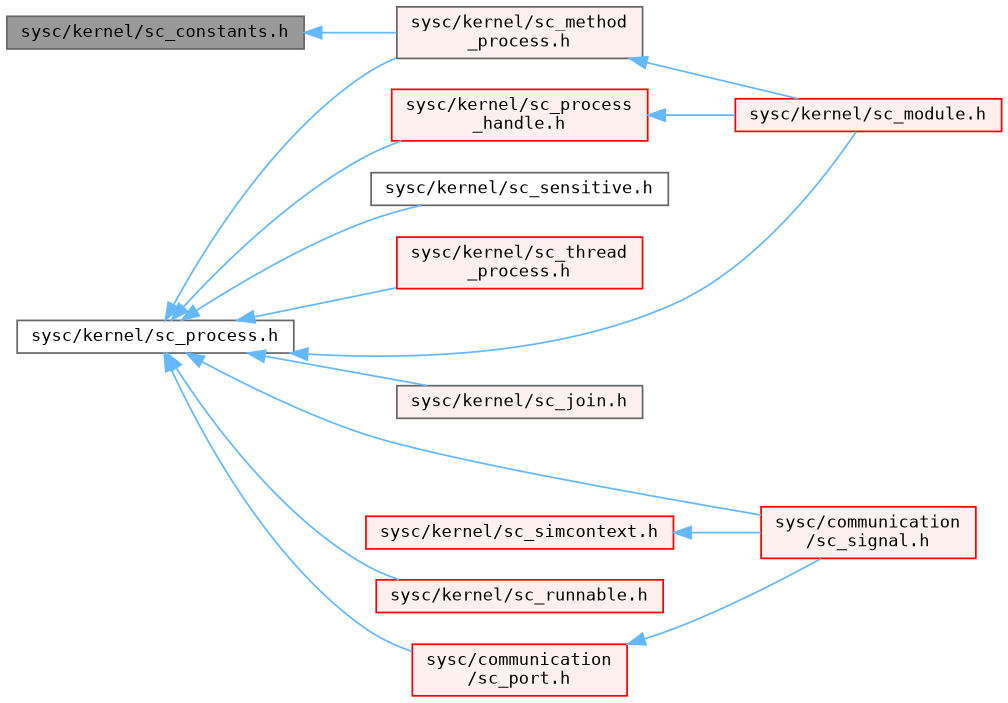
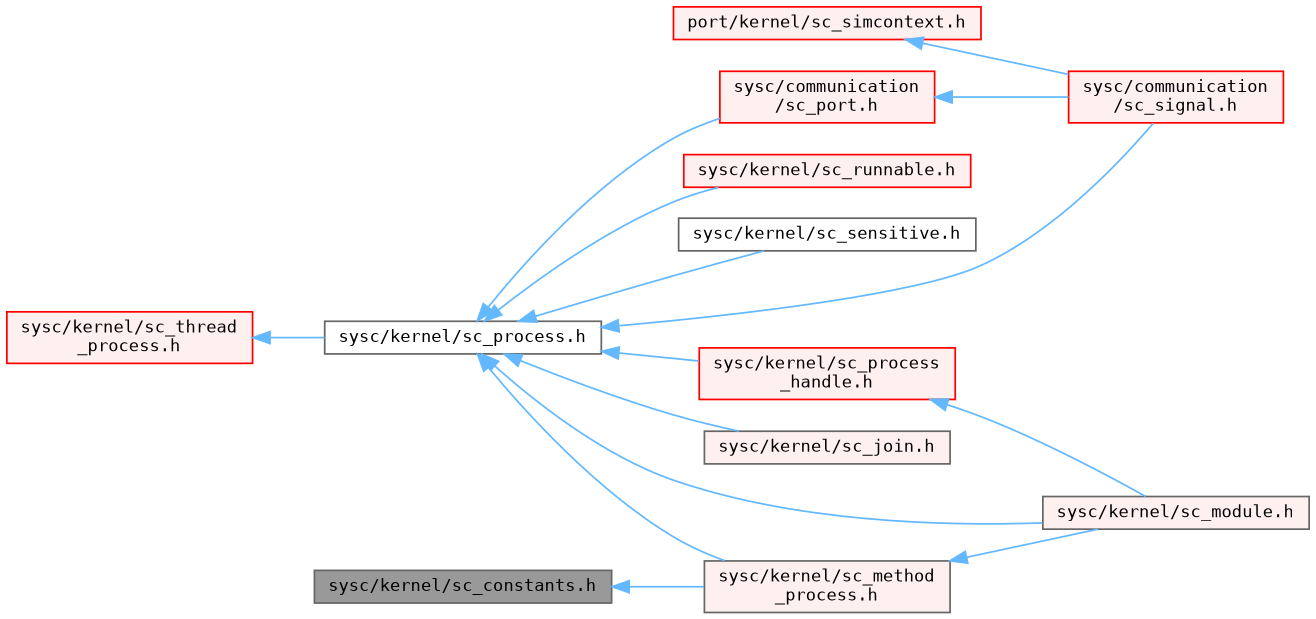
(868, 115) -> (1176, 513)
(325, 302) -> (298, 338)
(520, 533) -> (827, 23)
